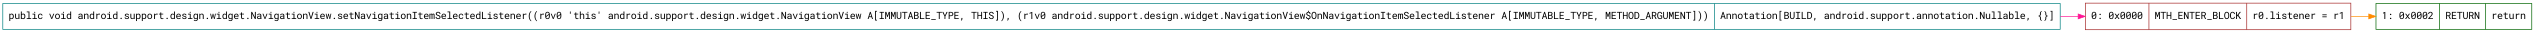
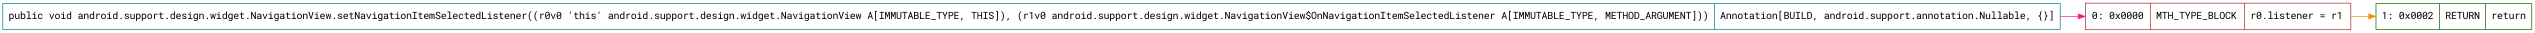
(2198, 16) -> (2196, 16)
